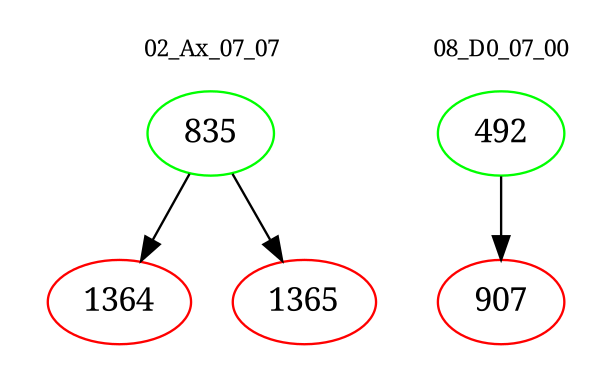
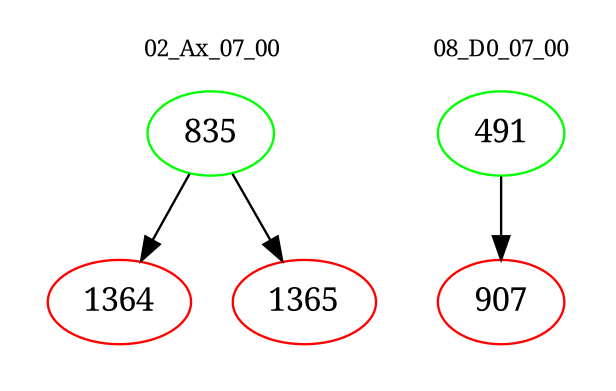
(212, 50) -> (212, 50)
(501, 133) -> (501, 133)
